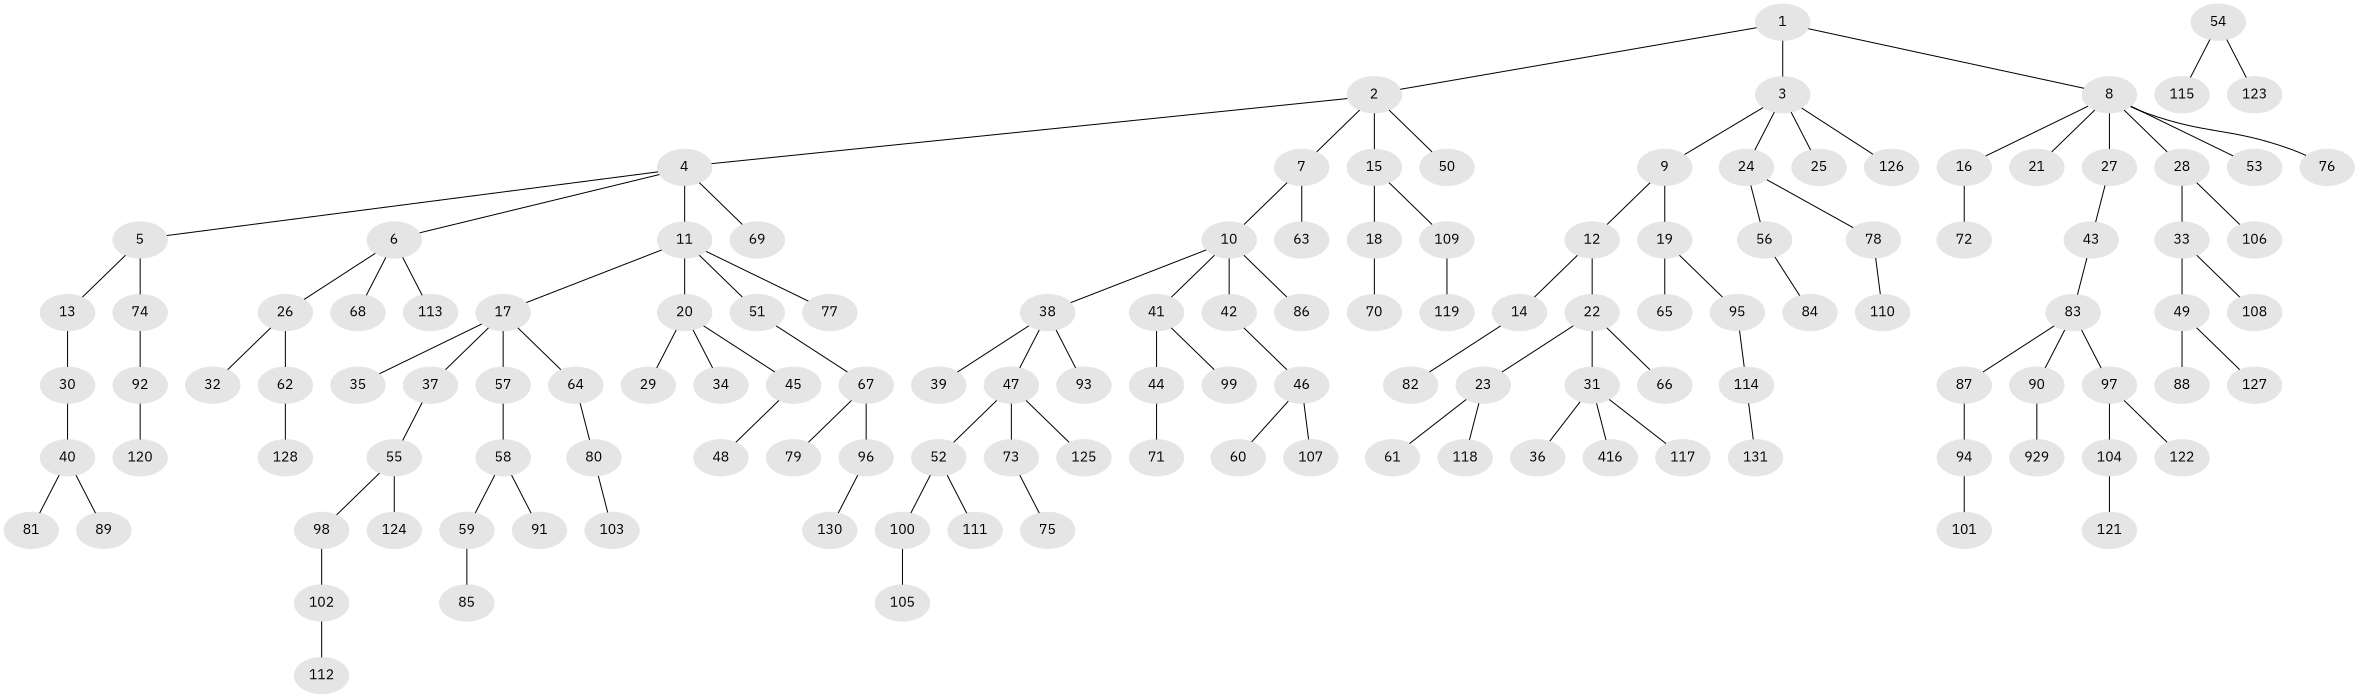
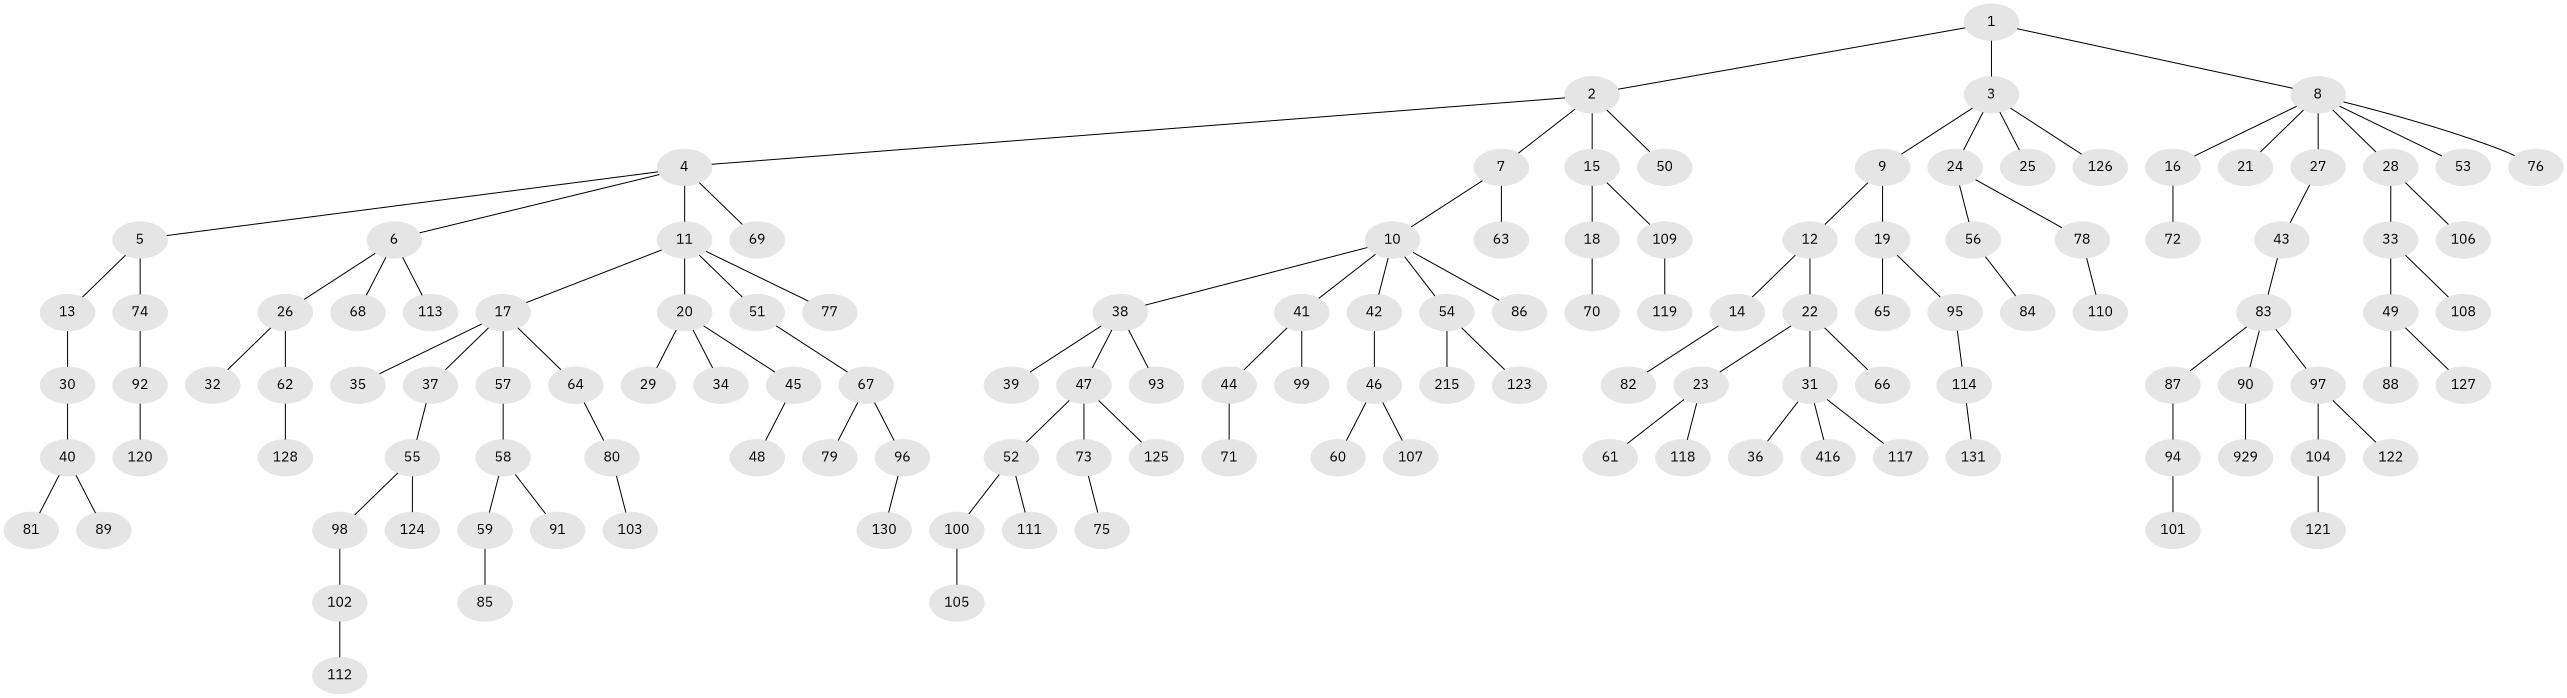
(2182, 95) -> (1447, 385)
none -> (1420, 276)
